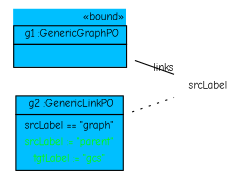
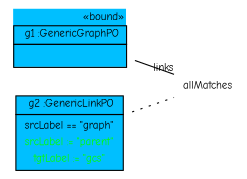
(208, 86) -> (208, 86)
